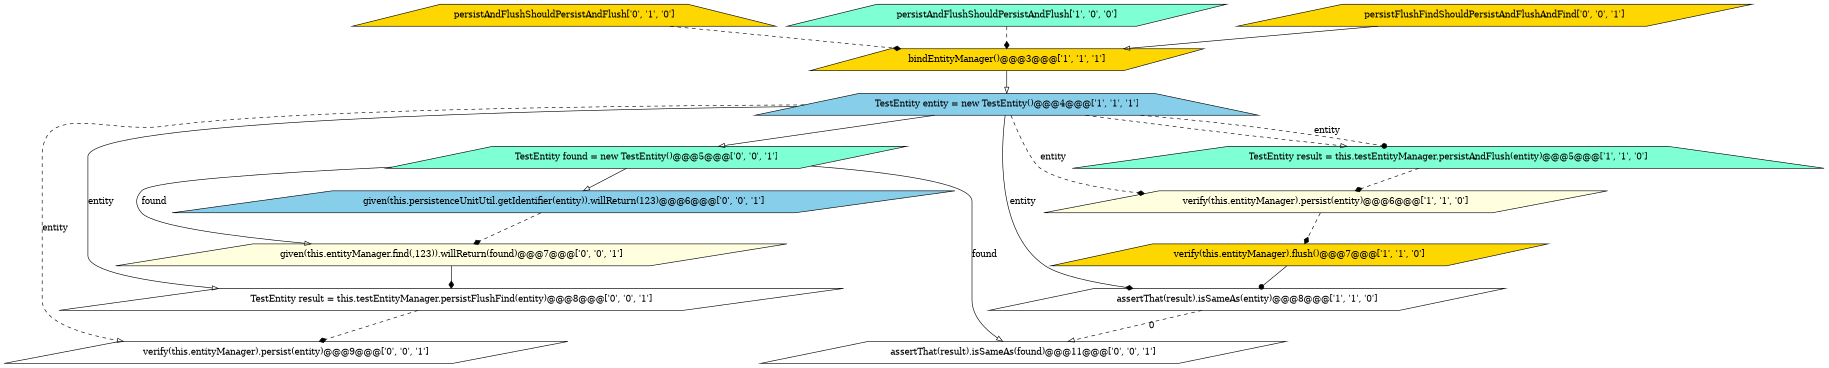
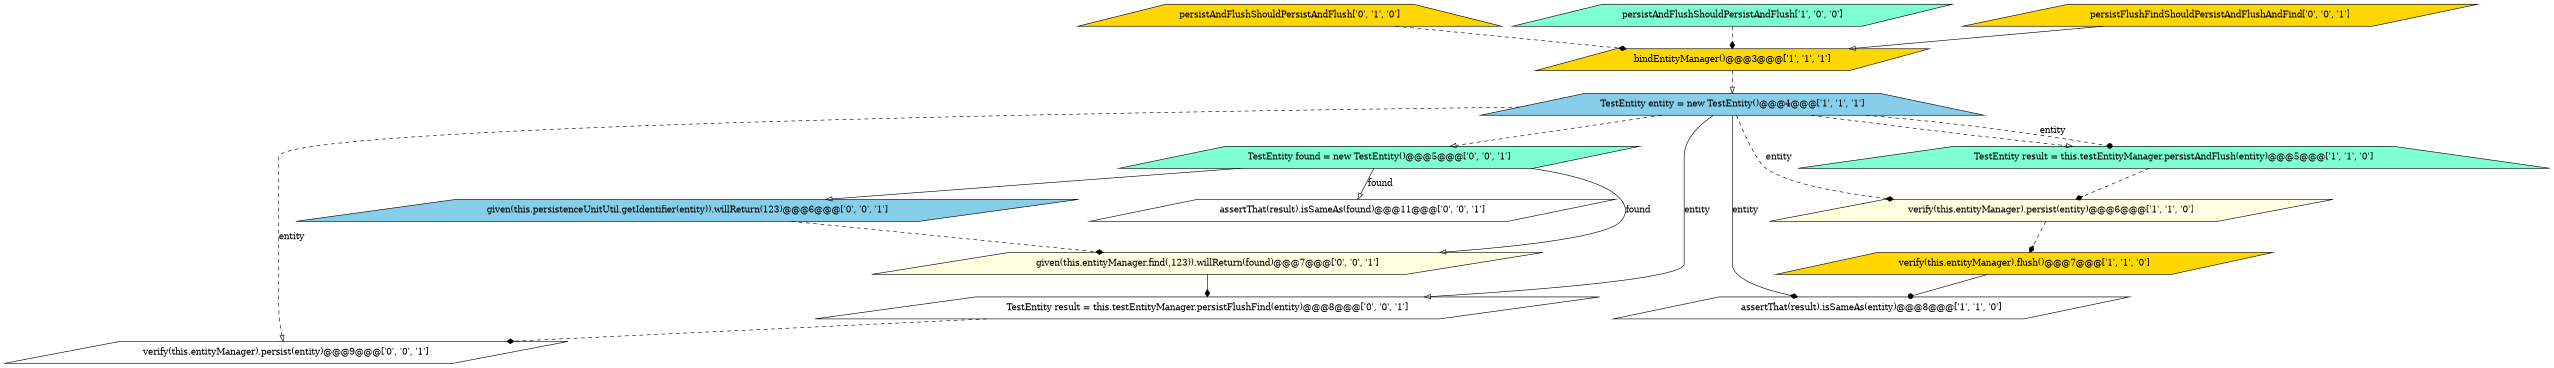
(1007, 79) -> (1732, 79)
(830, 130) -> (1559, 130)
(1138, 325) -> none
